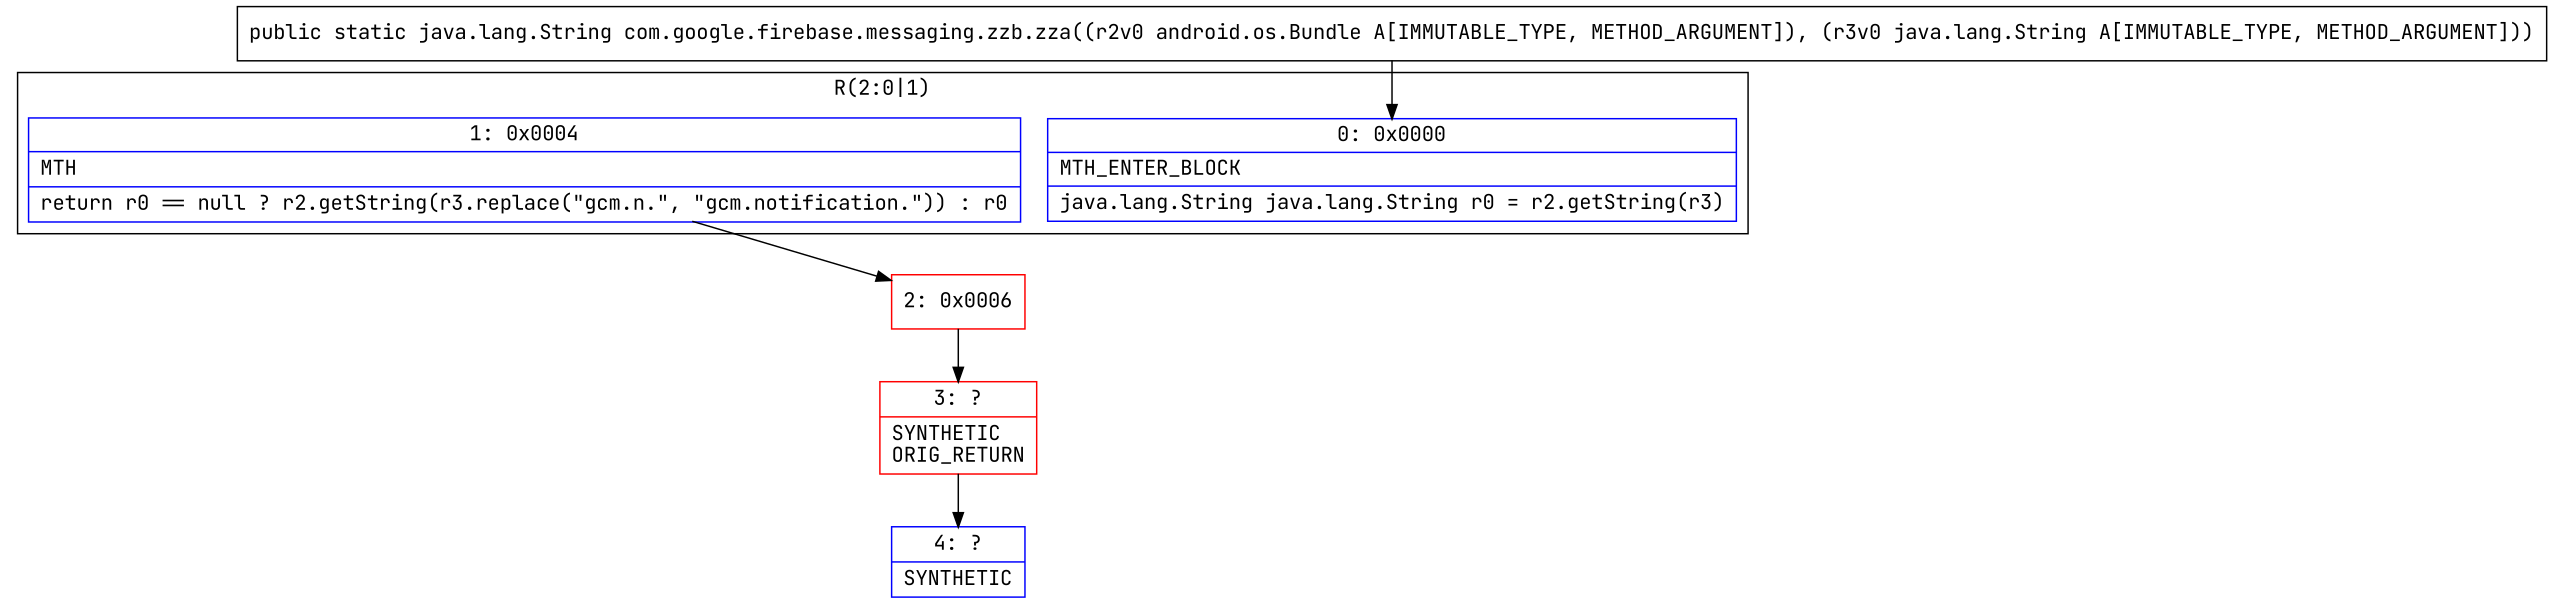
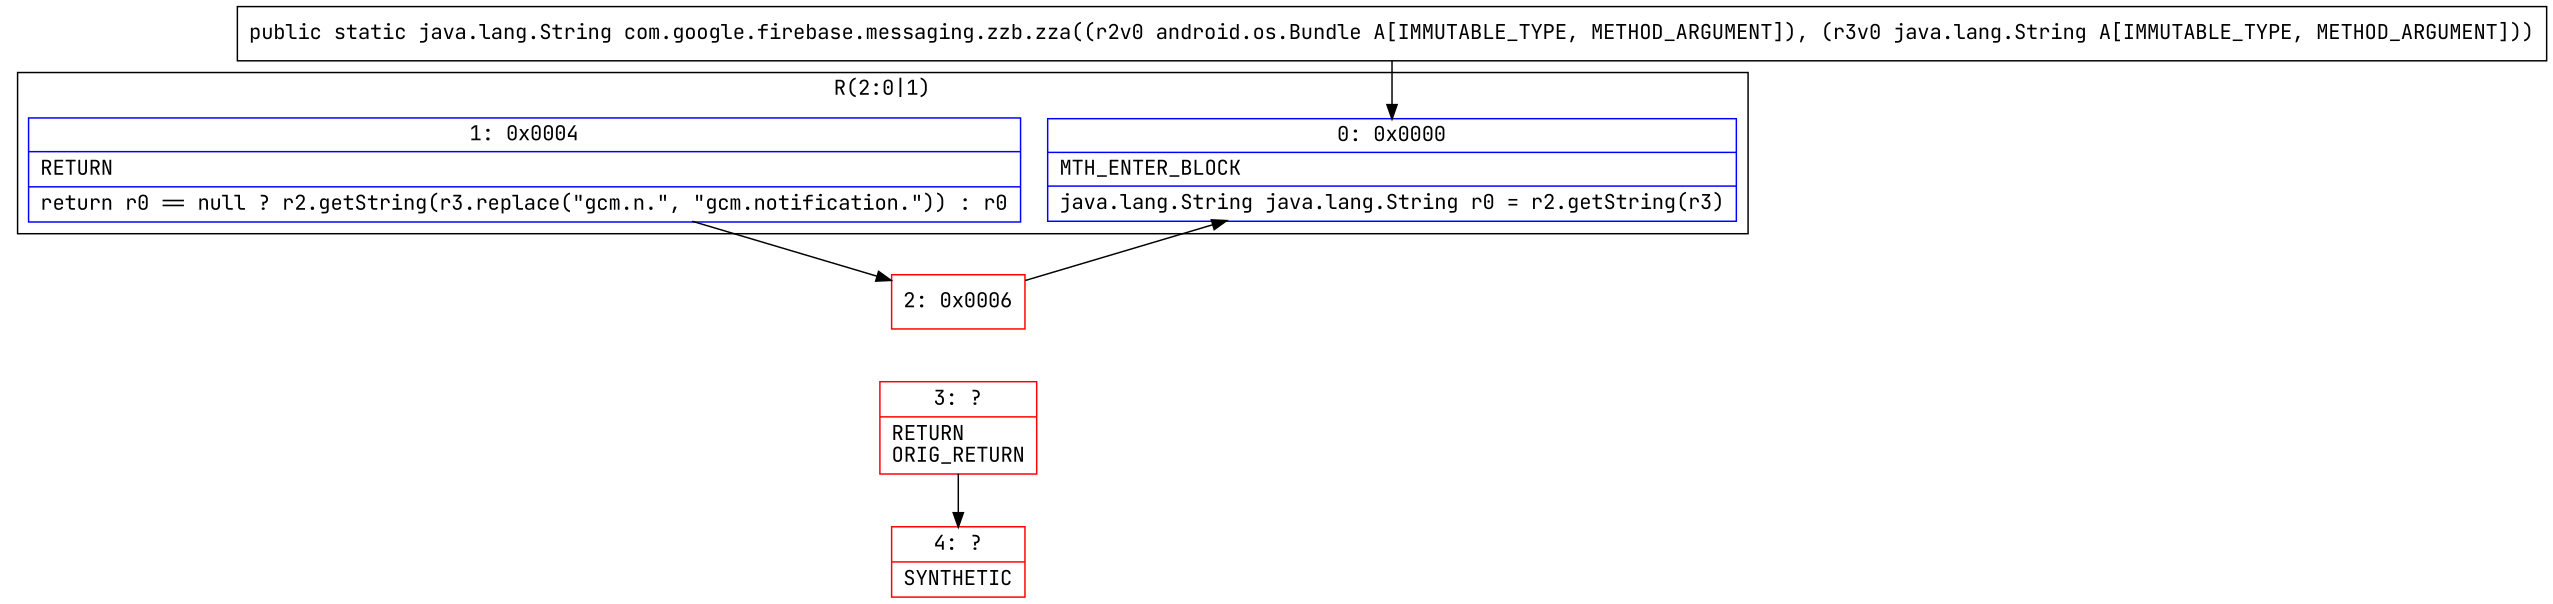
(59, 169) -> (77, 169)
(958, 348) -> (1119, 253)
(947, 434) -> (928, 434)
(958, 562) -> (958, 562)
